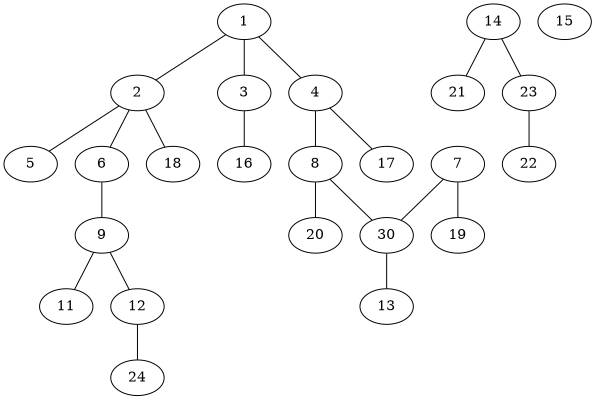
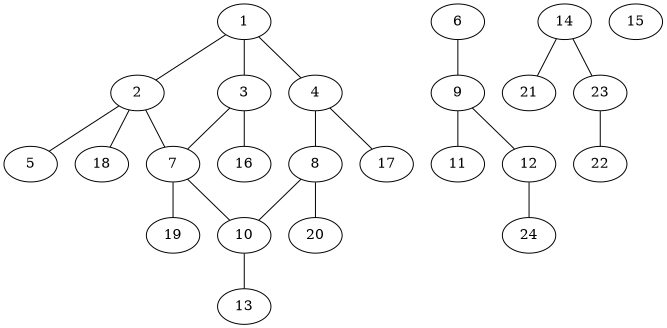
none -> (209, 128)
(120, 129) -> (155, 129)
(387, 235) -> (244, 235)
